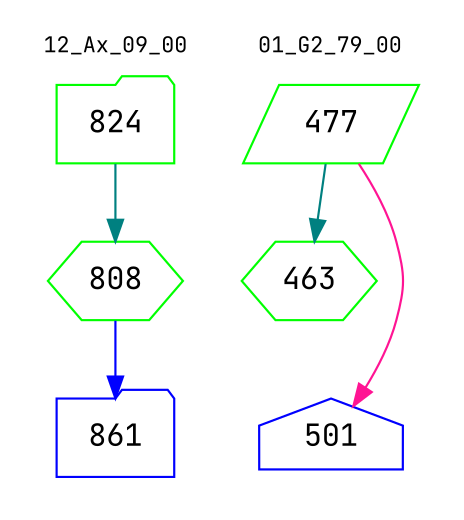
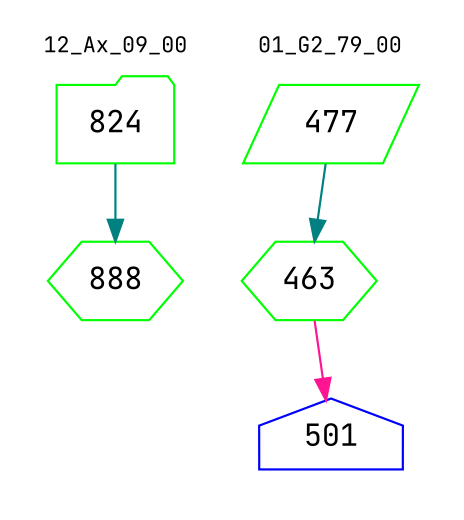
(403, 275) -> (319, 350)
(115, 281) -> (115, 281)
(115, 438) -> none
